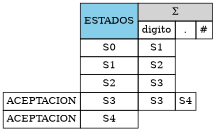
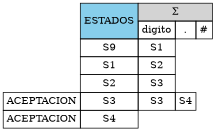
(109, 47) -> (109, 47)
